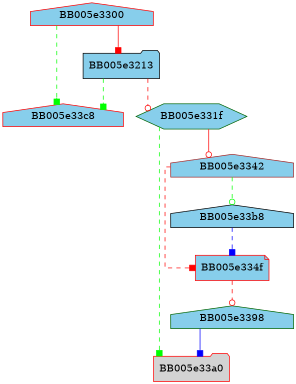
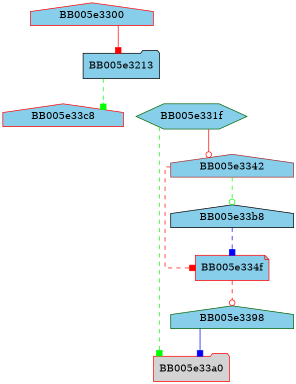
(57, 62) -> none
(148, 92) -> none
